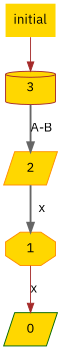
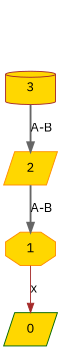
(31, 20) -> none
(42, 209) -> (42, 209)
